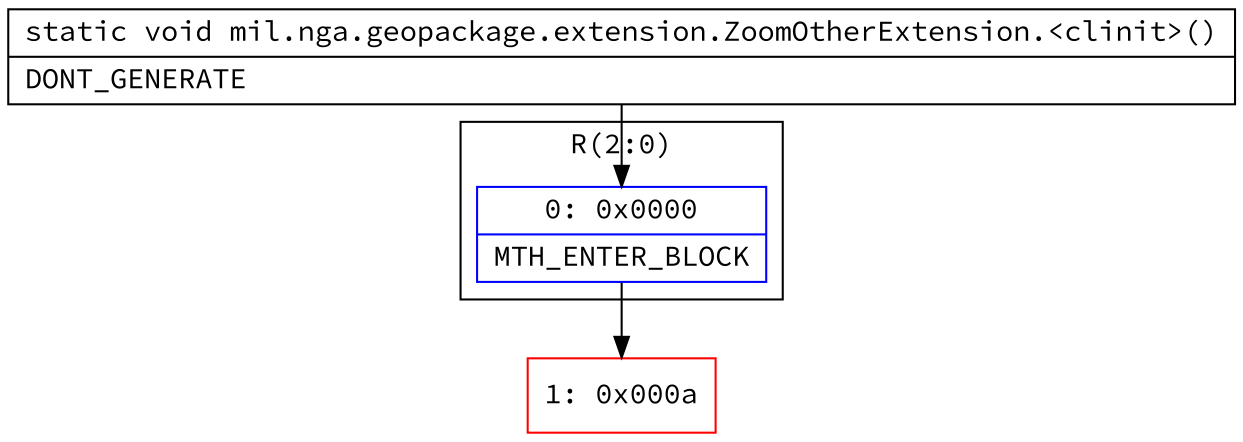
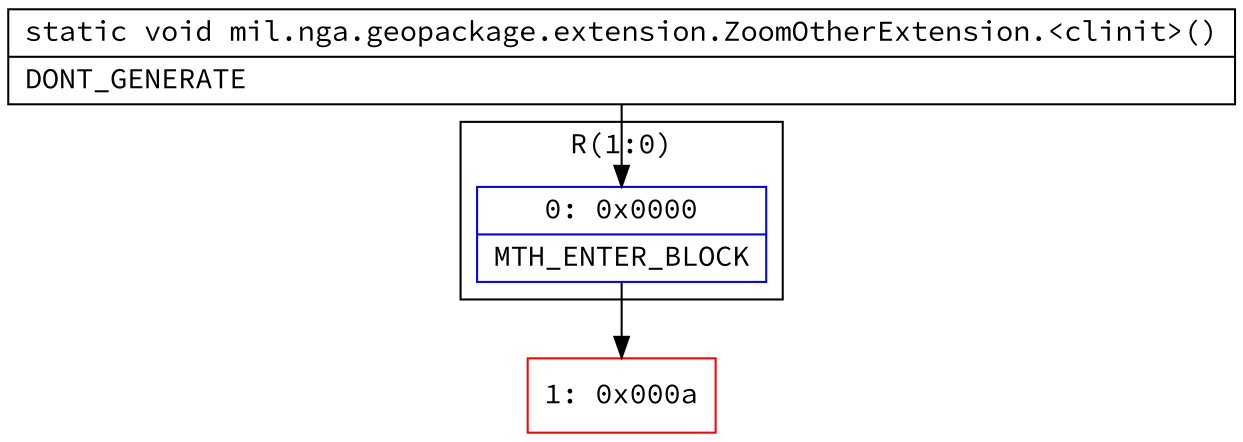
(622, 146) -> (622, 146)
